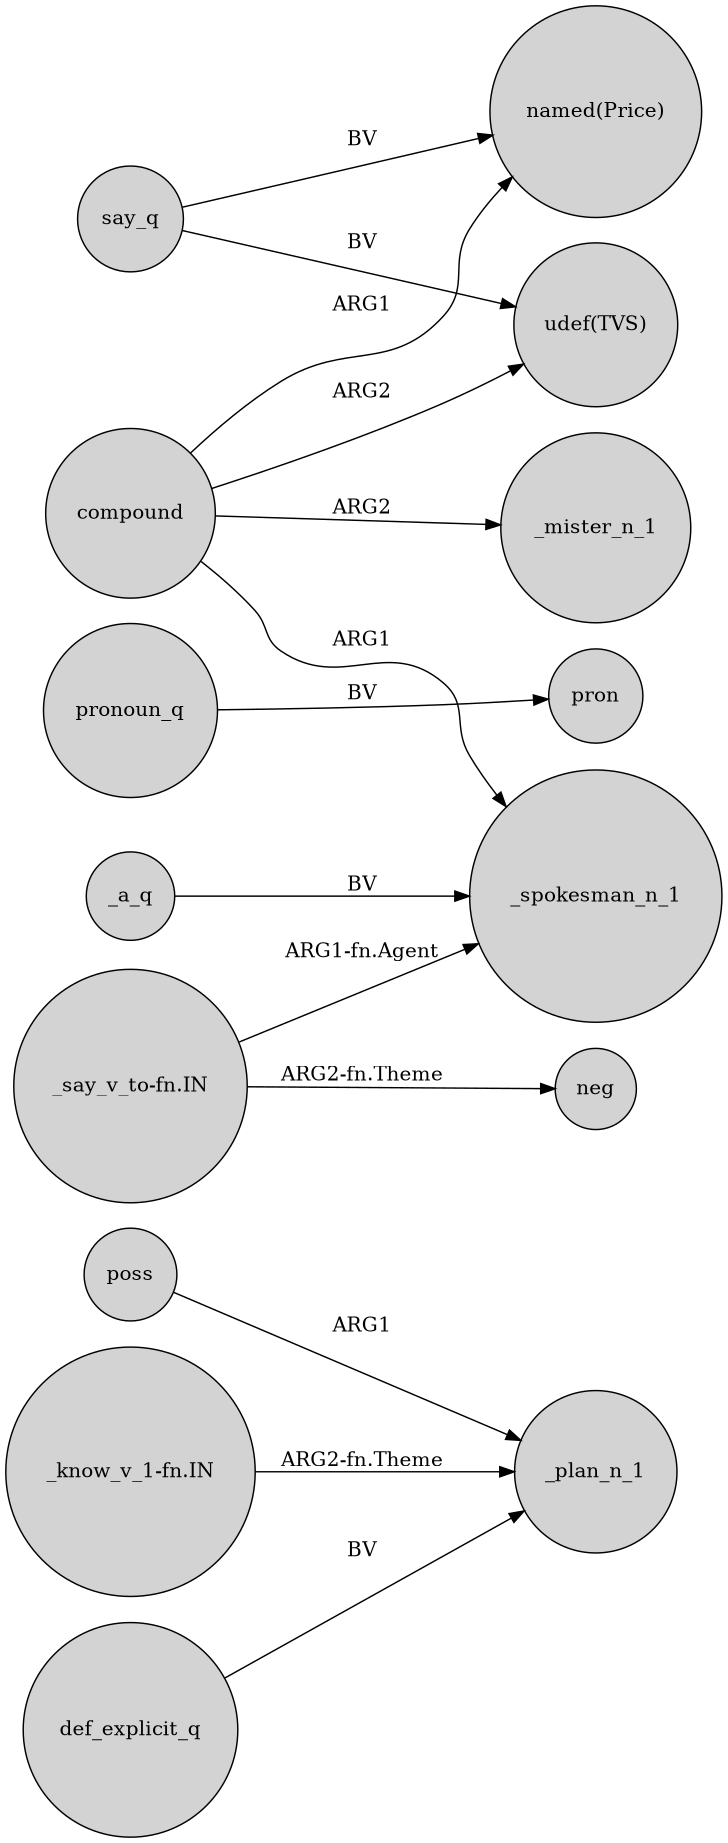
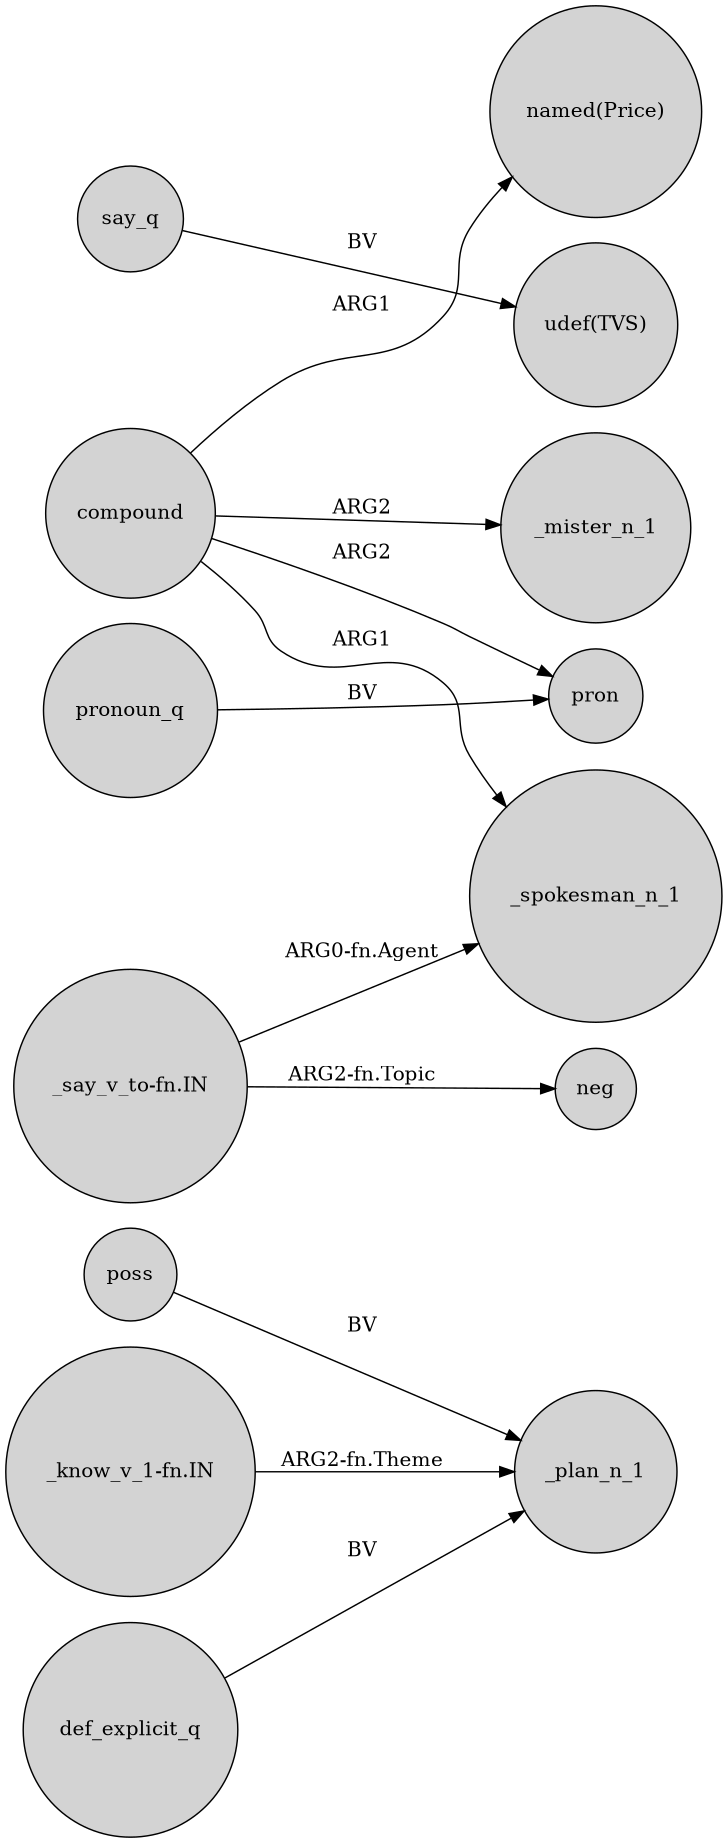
(330, 173) -> none
(363, 435) -> (378, 597)
(131, 896) -> none
(362, 952) -> (362, 952)
(362, 1075) -> (362, 1075)
(362, 1326) -> (362, 1326)
